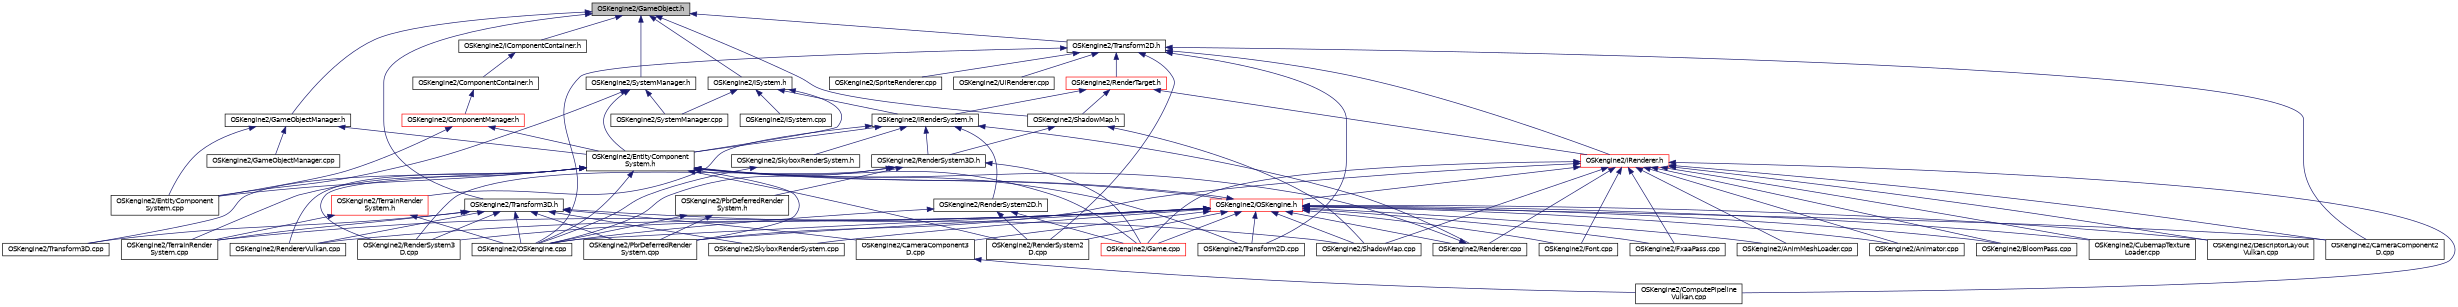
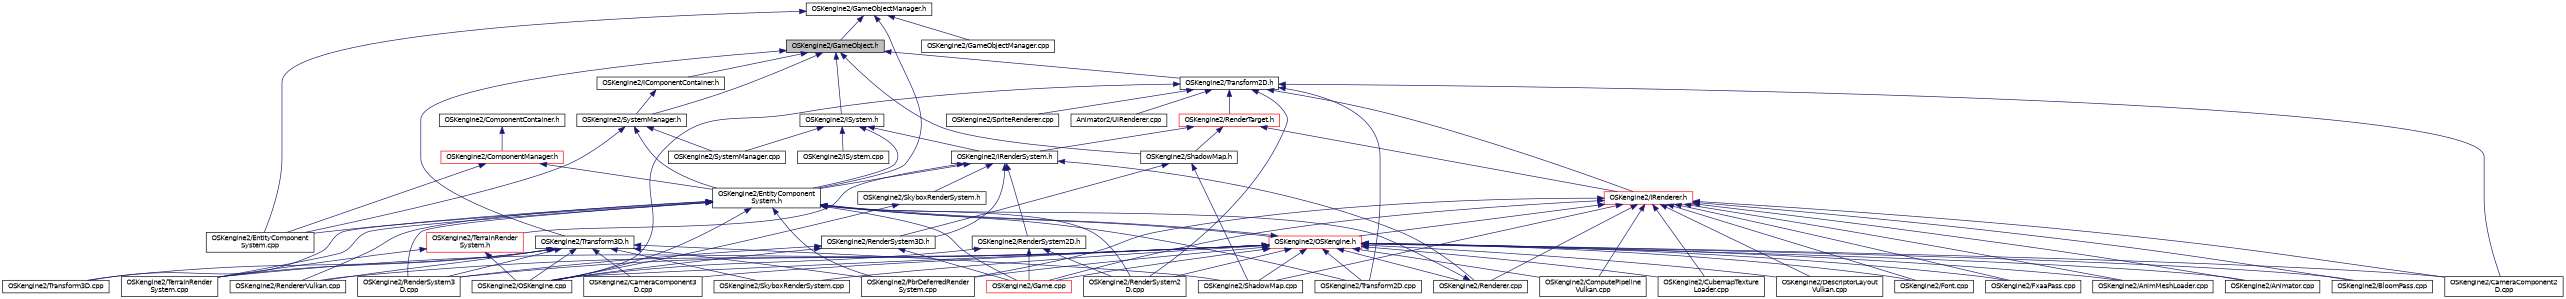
(423, 27) -> (850, 30)
(497, 67) -> (644, 104)
(1004, 83) -> (1119, 120)
(732, 205) -> none
(1308, 282) -> (1463, 265)
